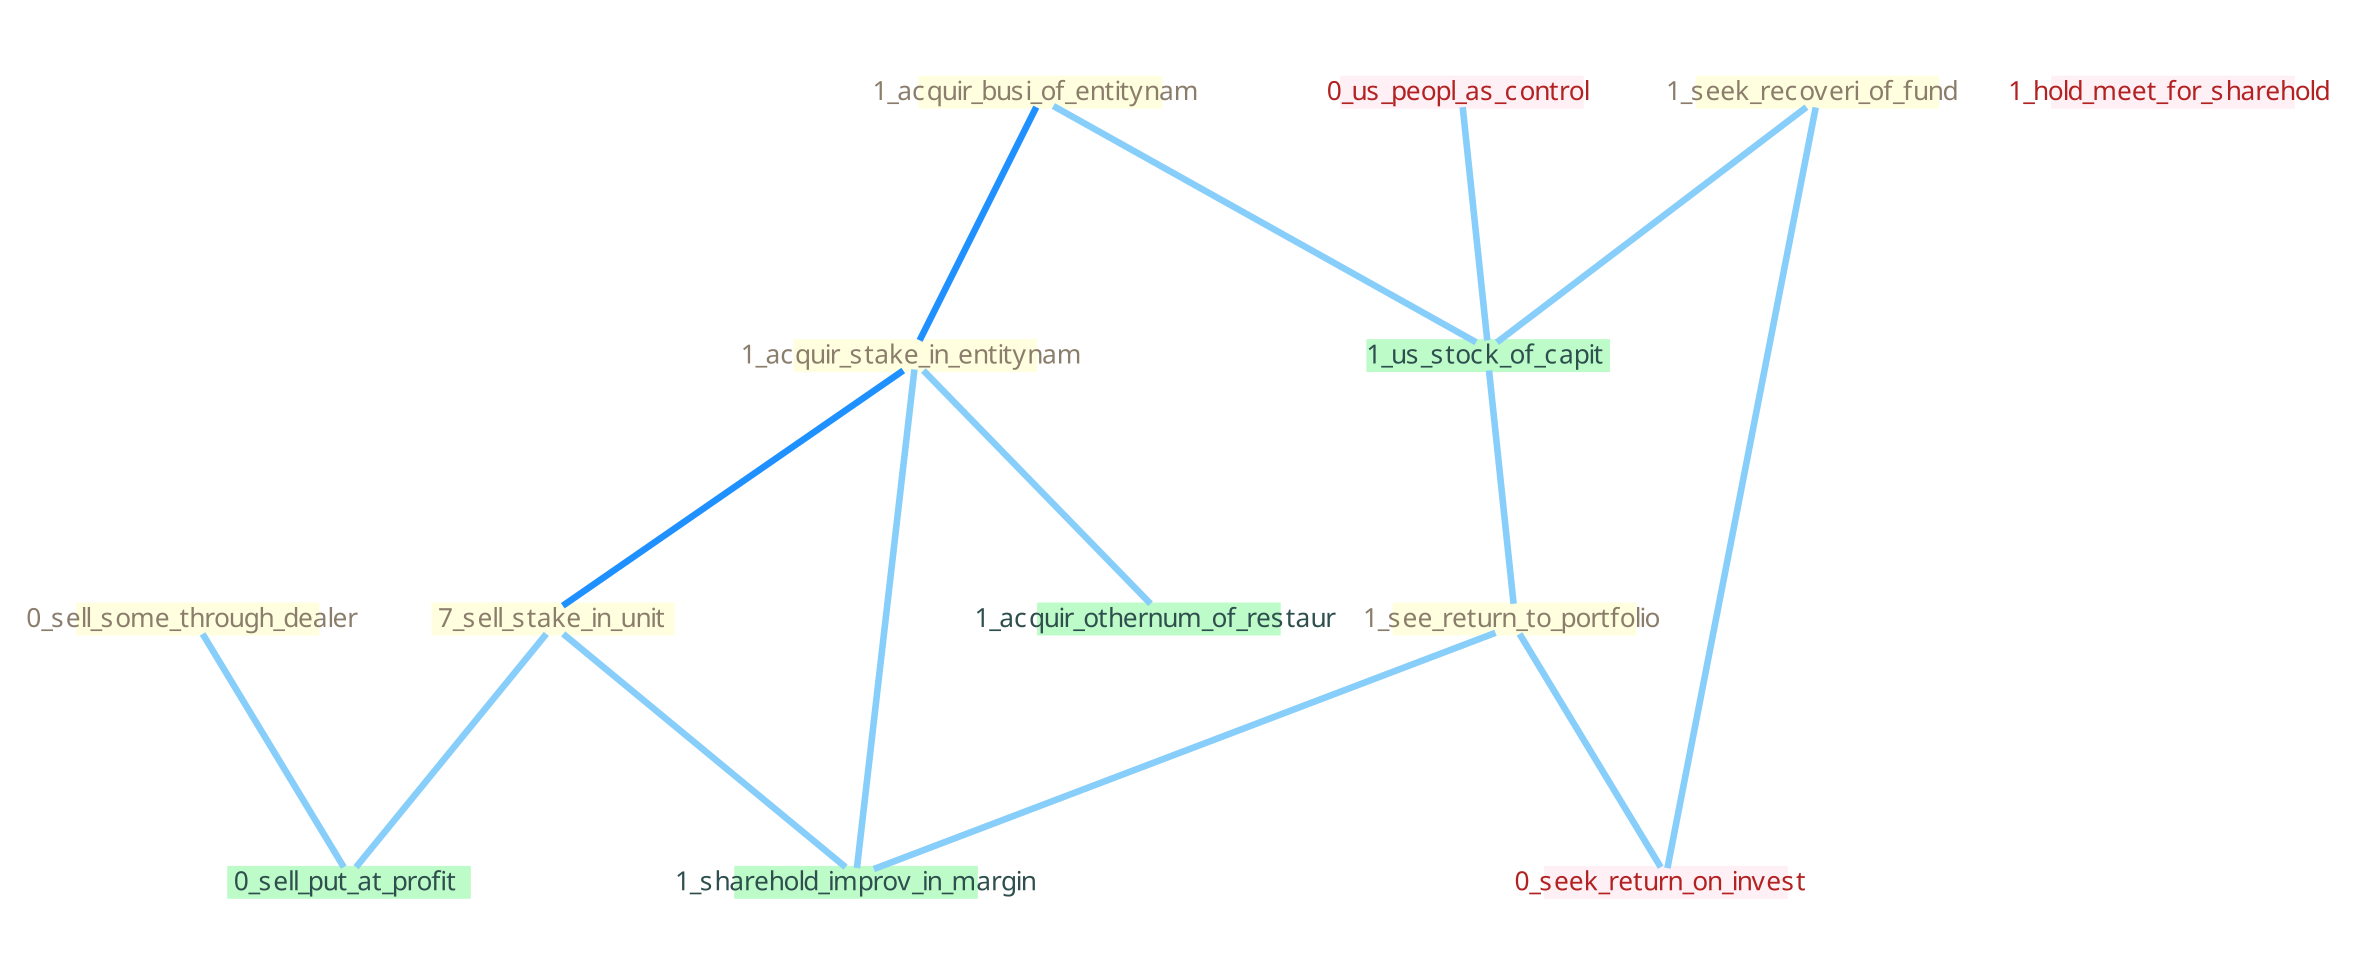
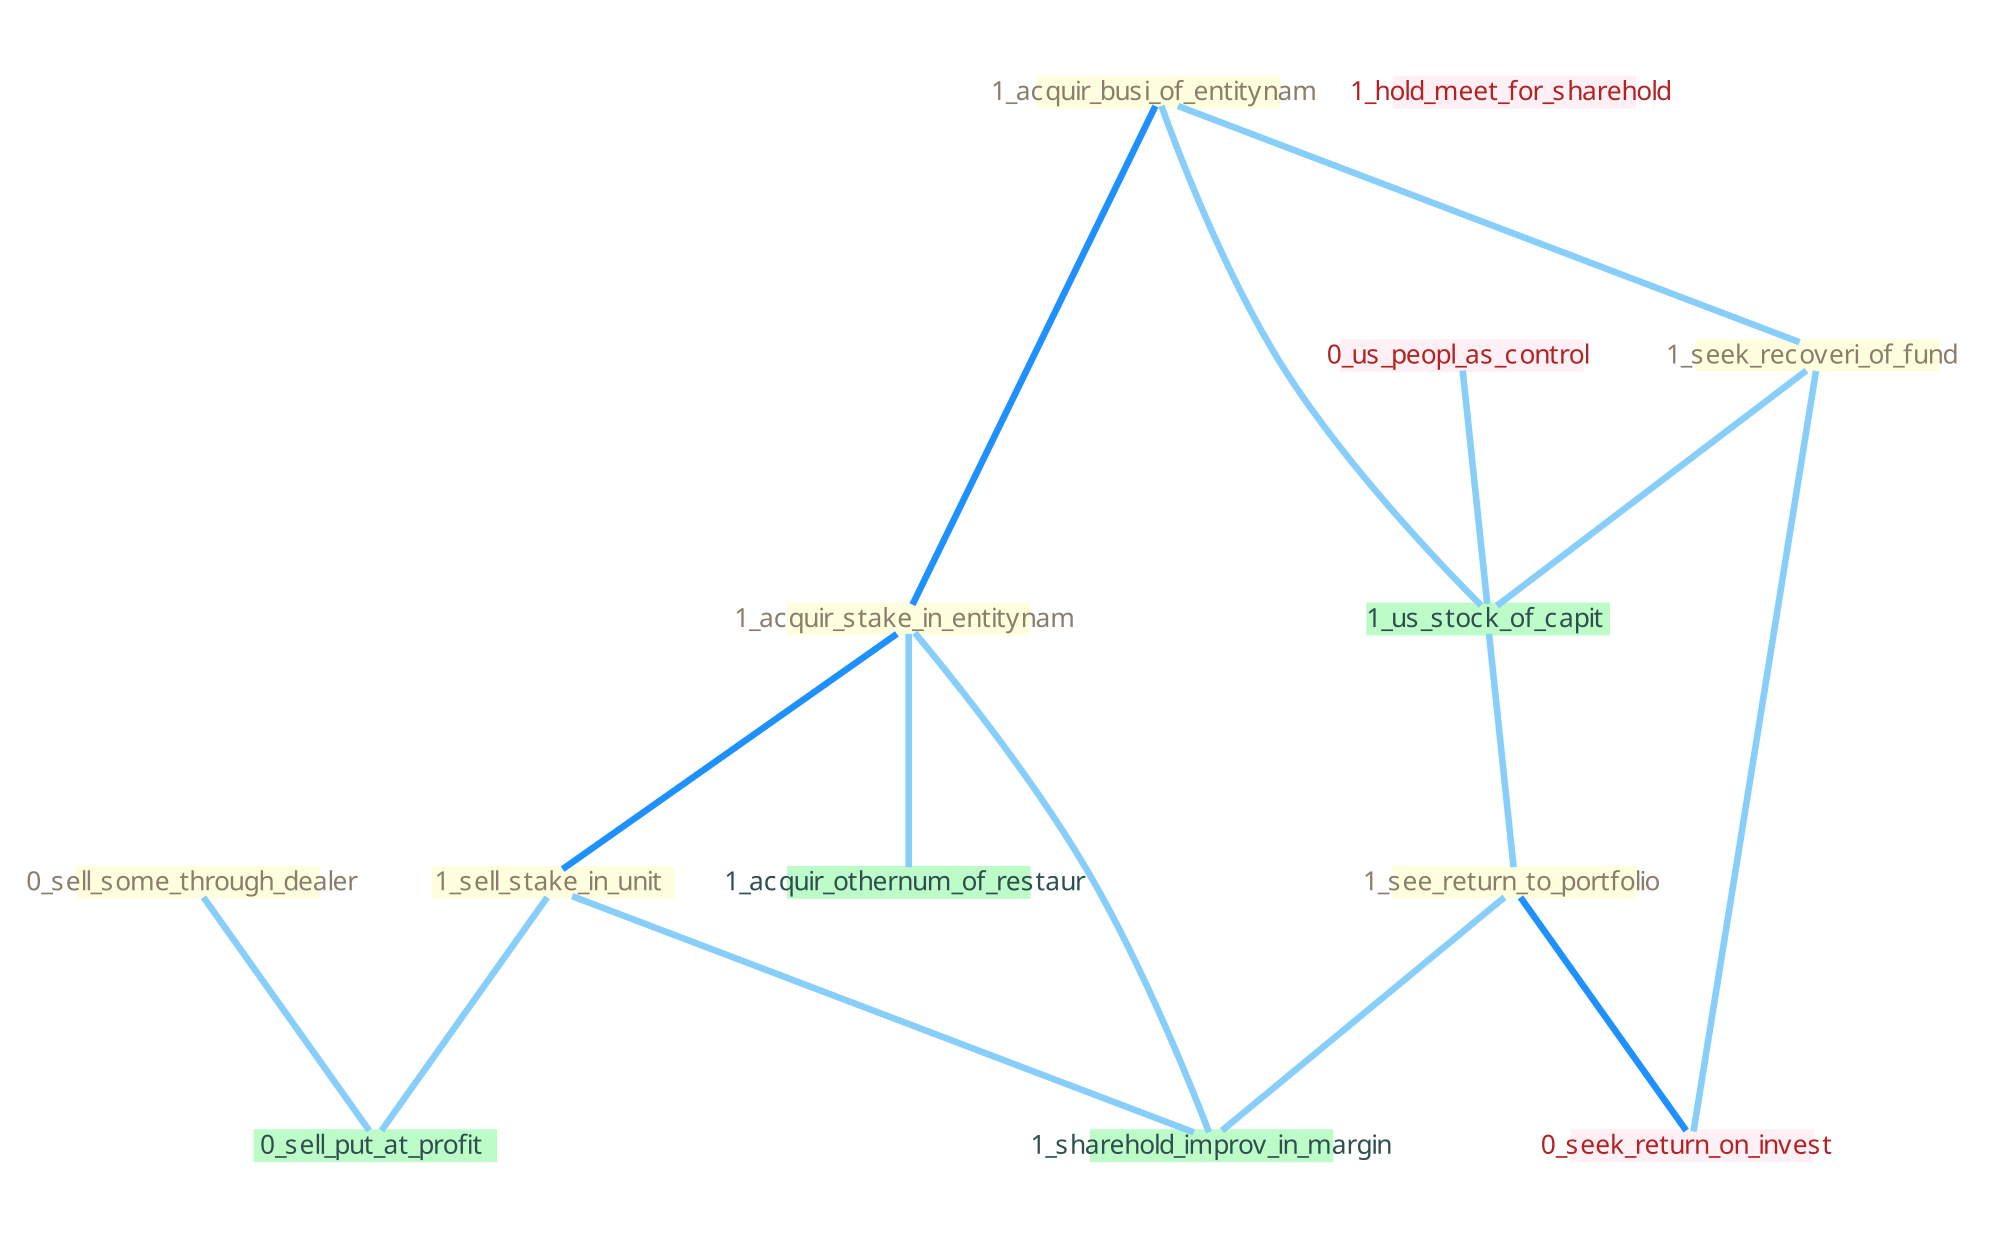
none -> (1489, 224)
(553, 619) -> (553, 882)
(1590, 751) -> (1603, 1014)
